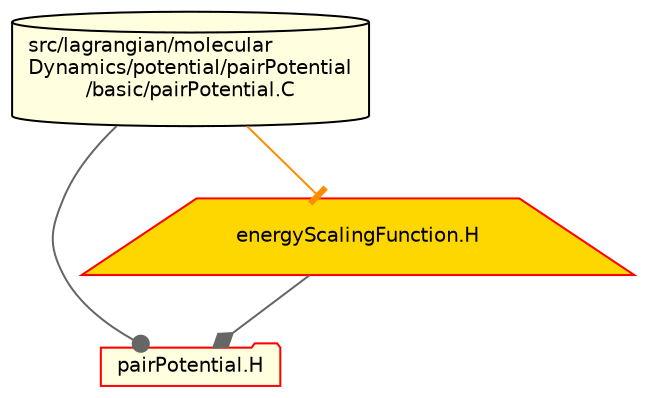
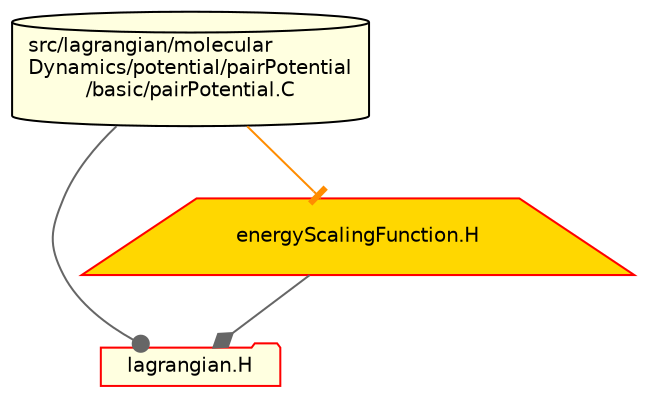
(191, 367) -> (191, 367)
